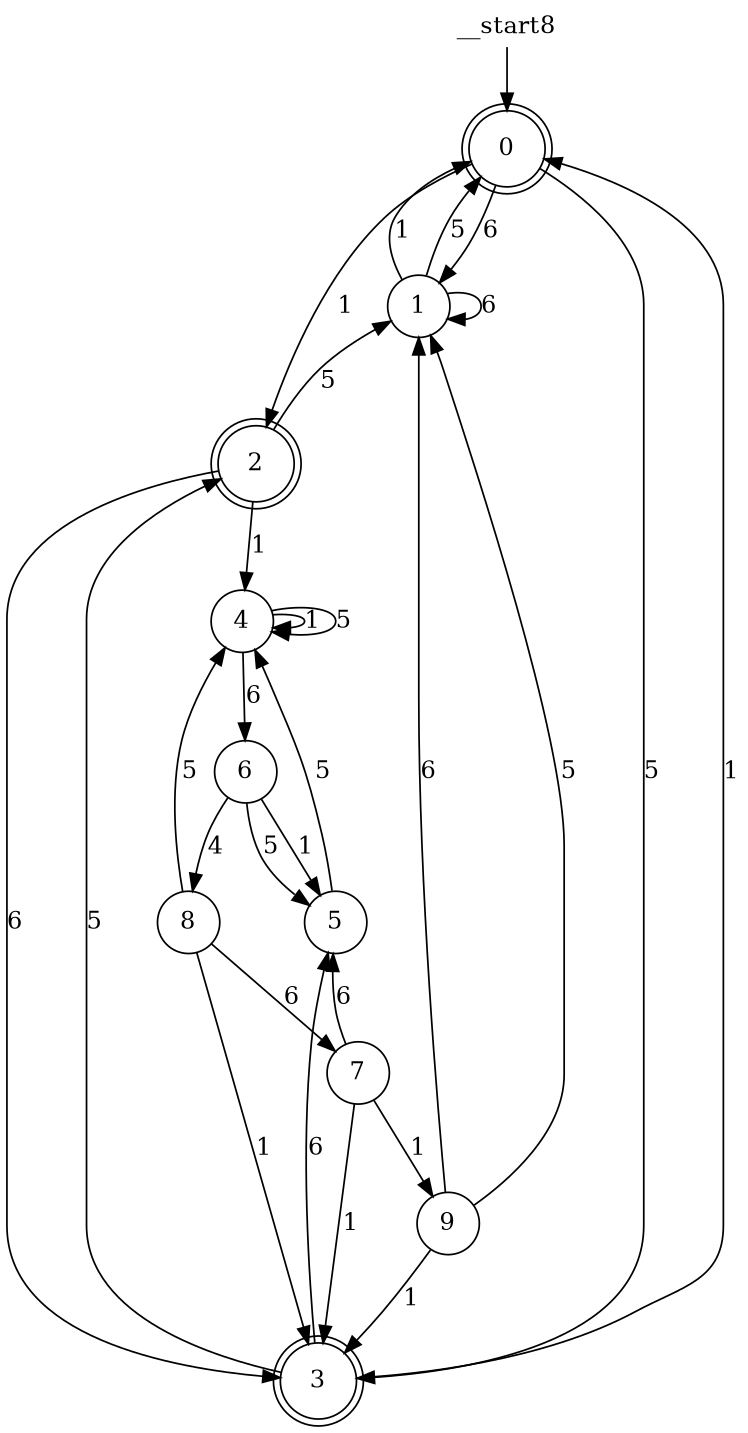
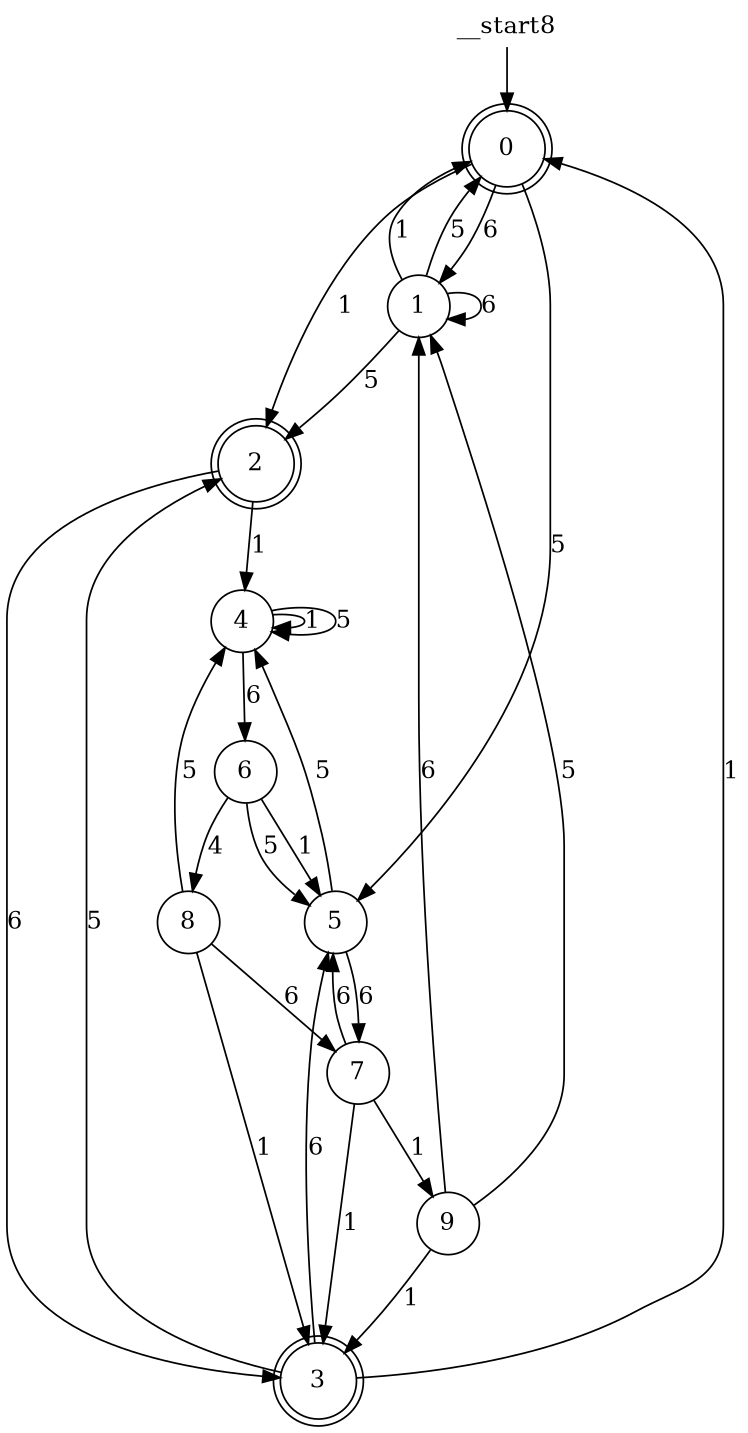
(317, 372) -> (351, 381)
(644, 845) -> (549, 561)
none -> (355, 987)
